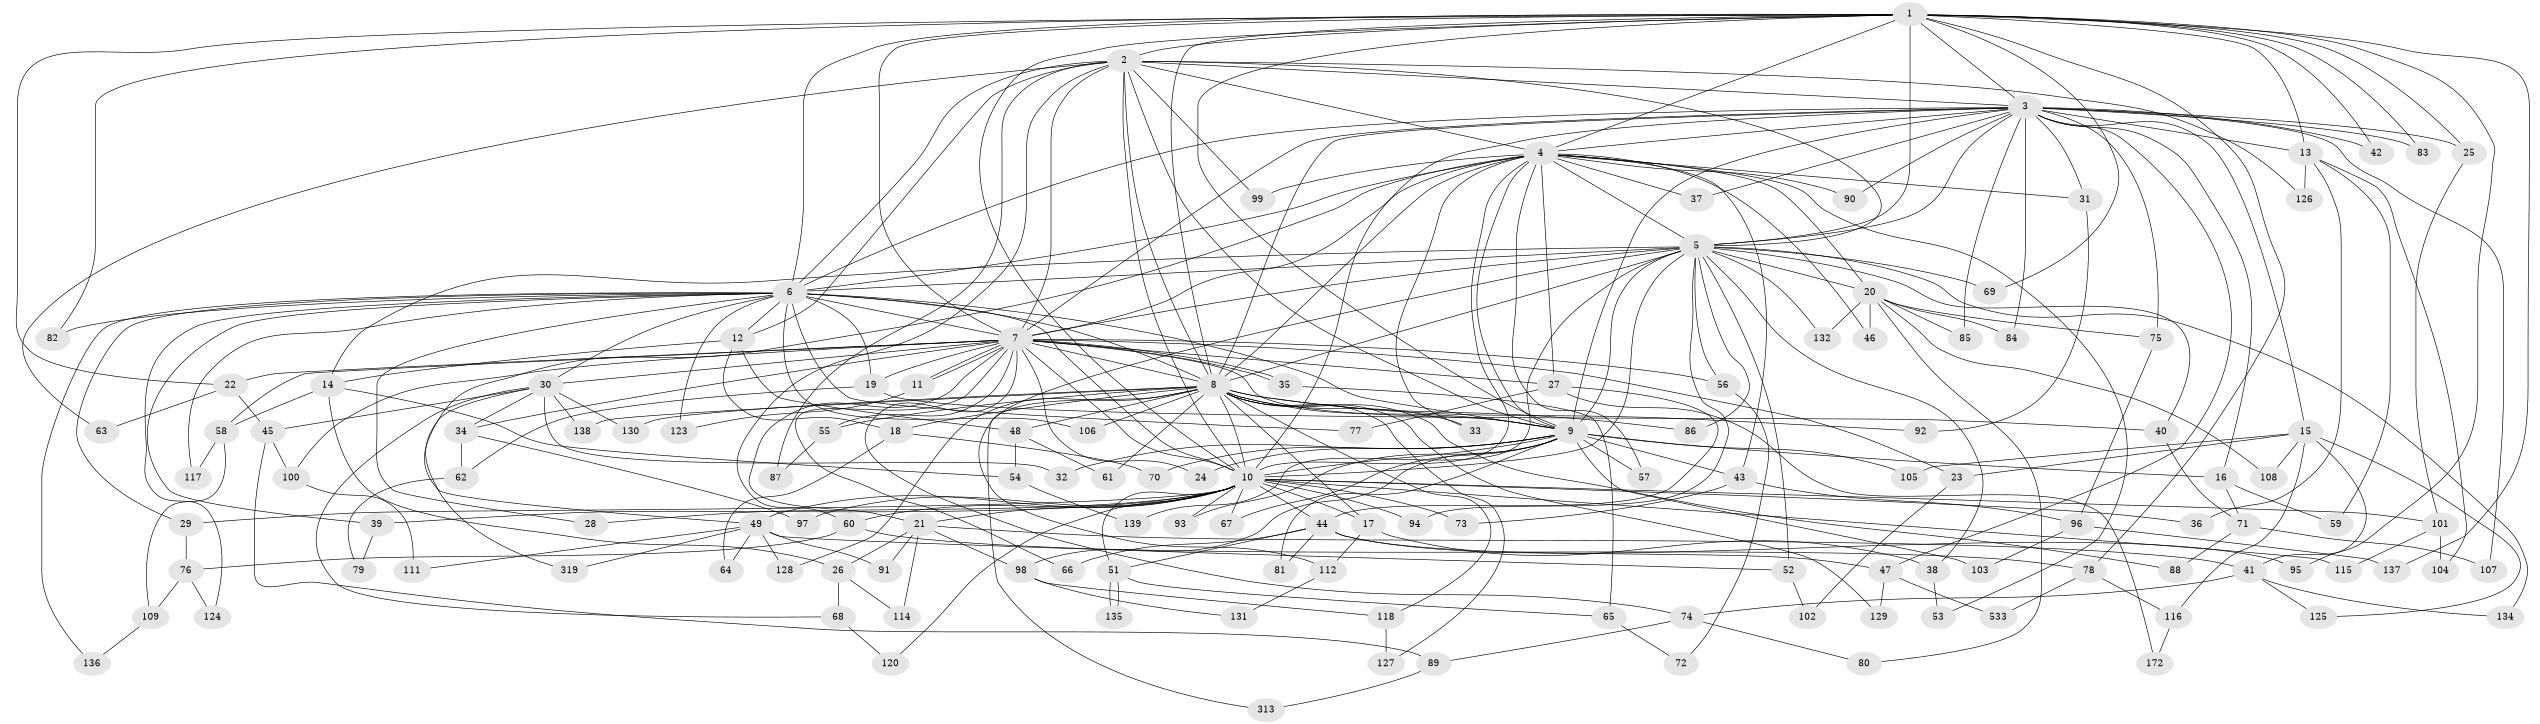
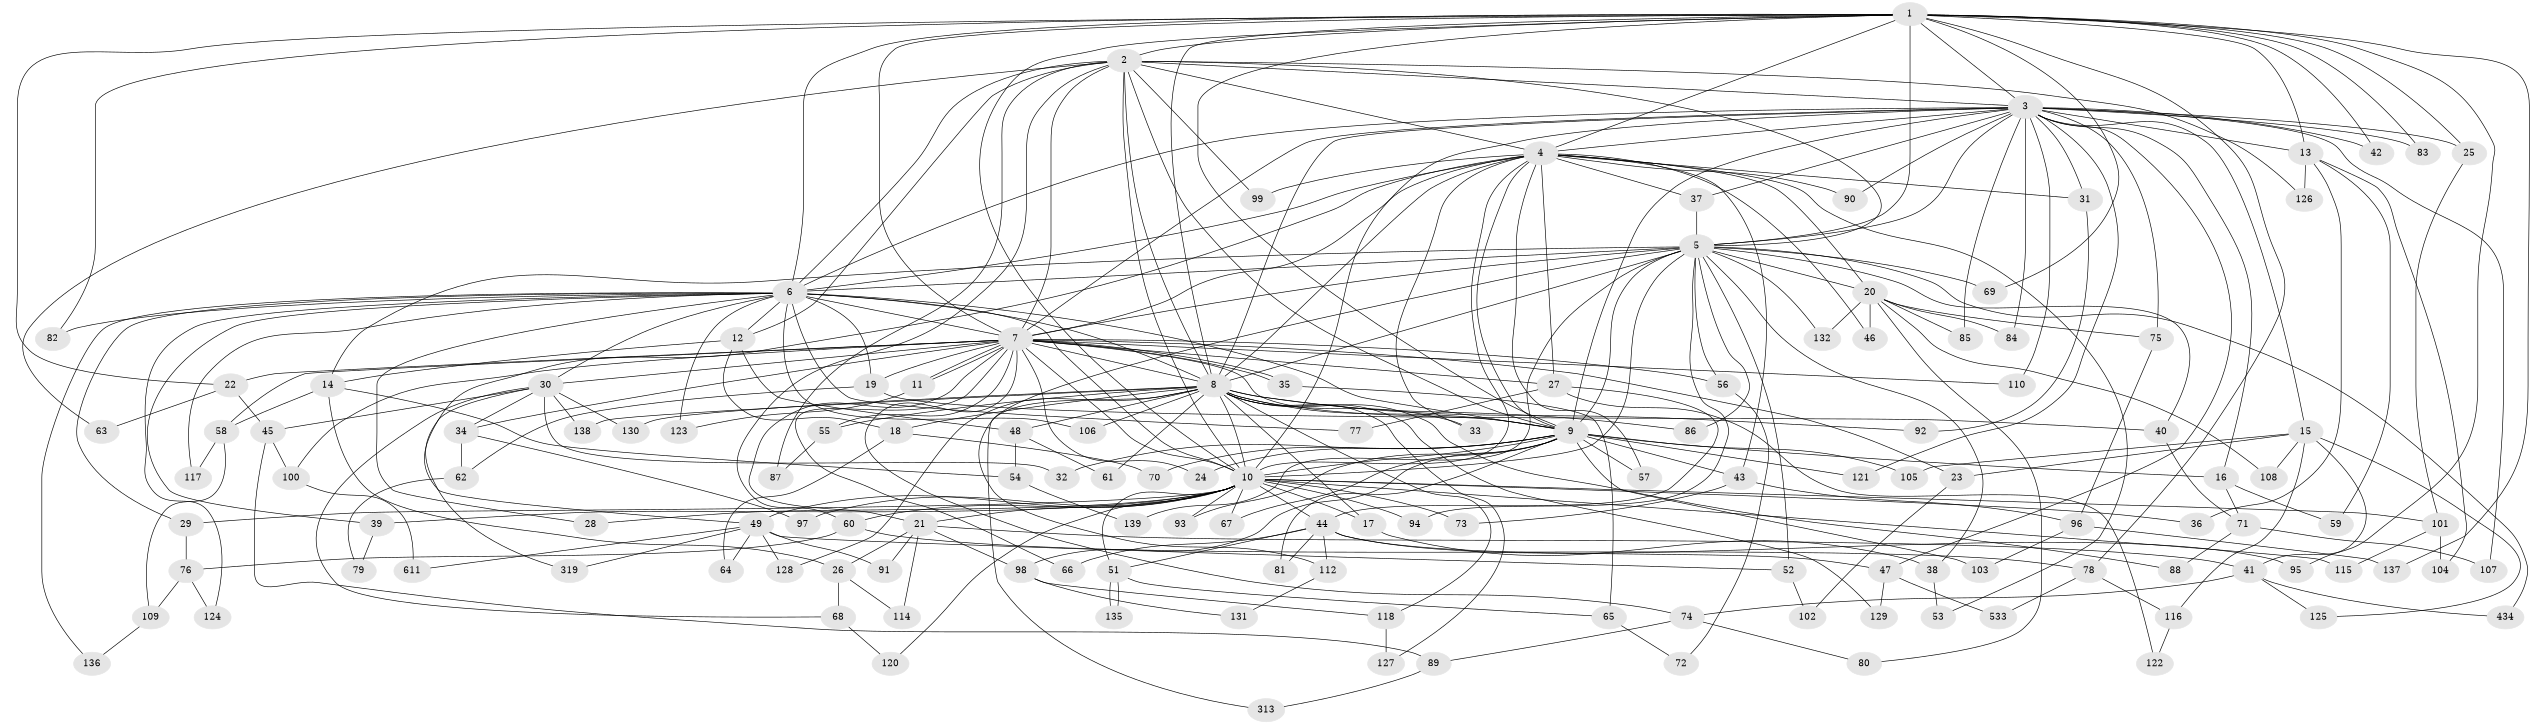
(1619, 200) -> (1697, 223)
none -> (2017, 385)
none -> (1861, 478)
(1349, 548) -> (1325, 548)
(412, 571) -> (412, 571)
(2506, 617) -> (2506, 617)
(2155, 664) -> (2155, 664)
